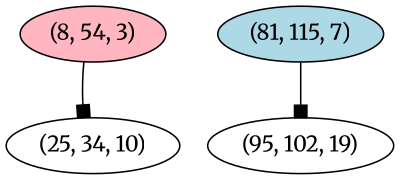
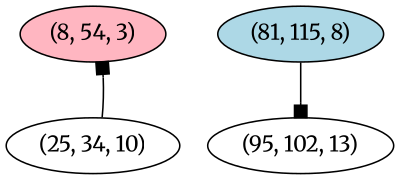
(301, 34) -> (301, 34)
(83, 82) -> (103, 97)
(301, 146) -> (301, 146)
